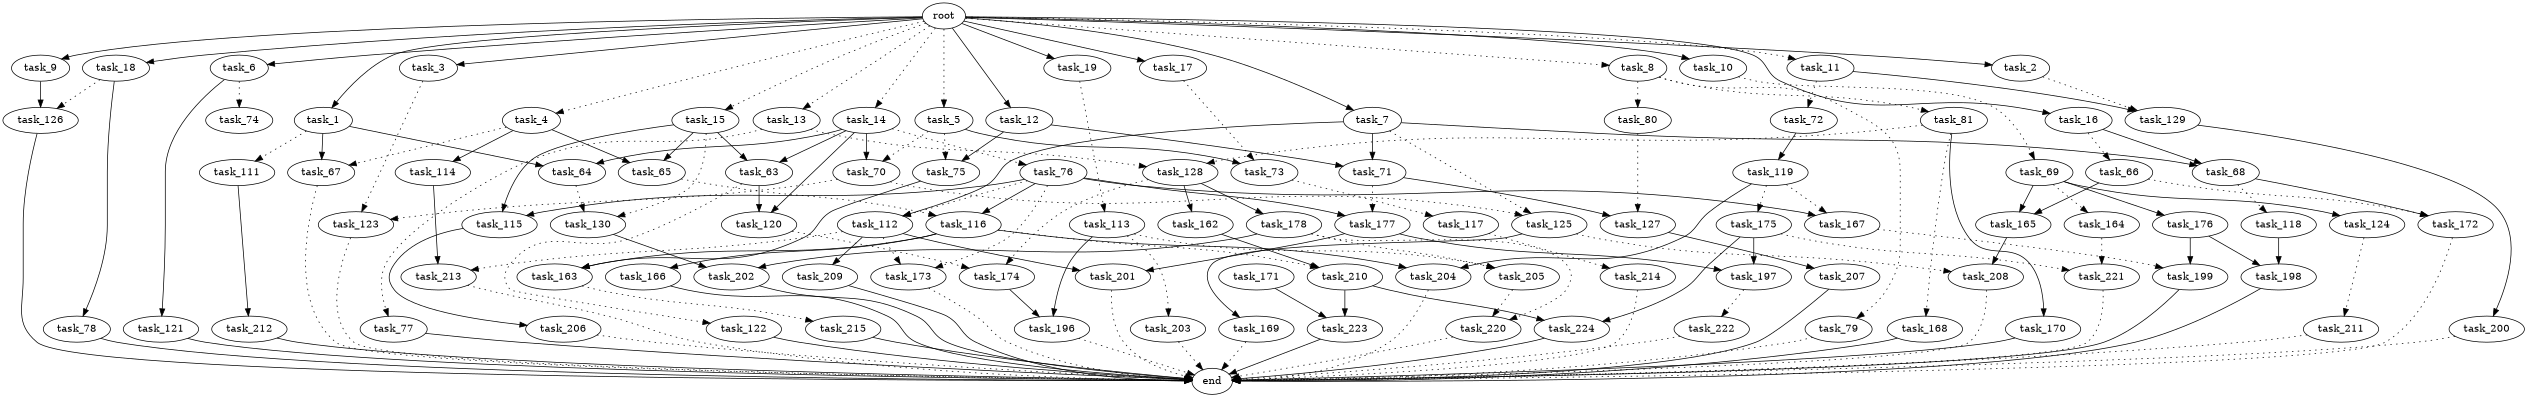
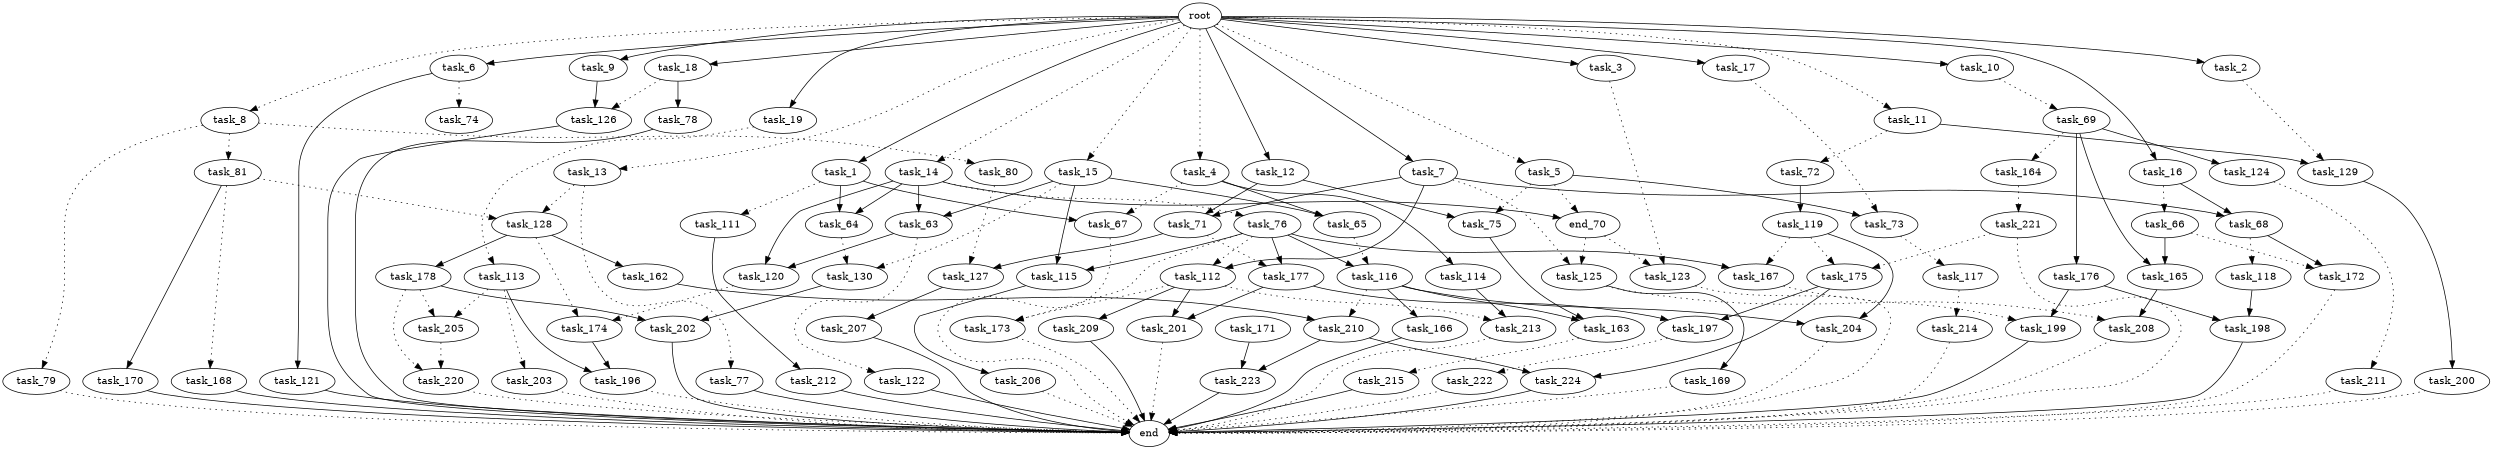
(866, 173) -> (1588, 225)
(1921, 253) -> (1935, 250)
